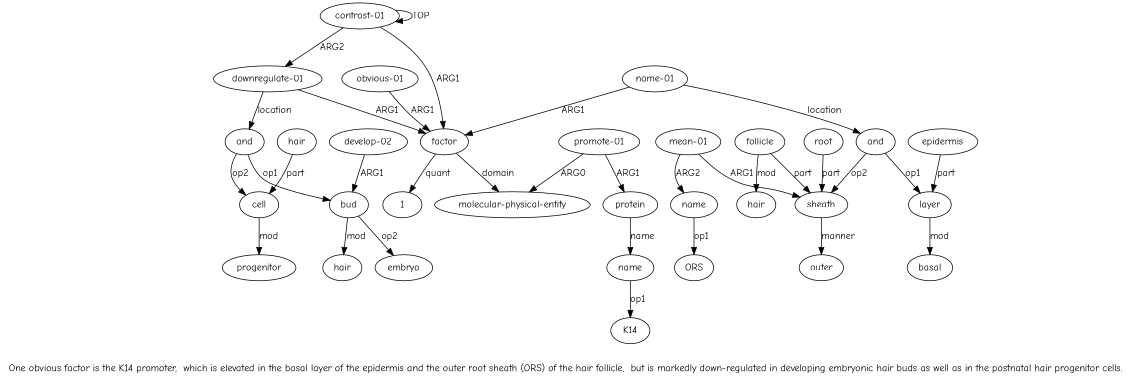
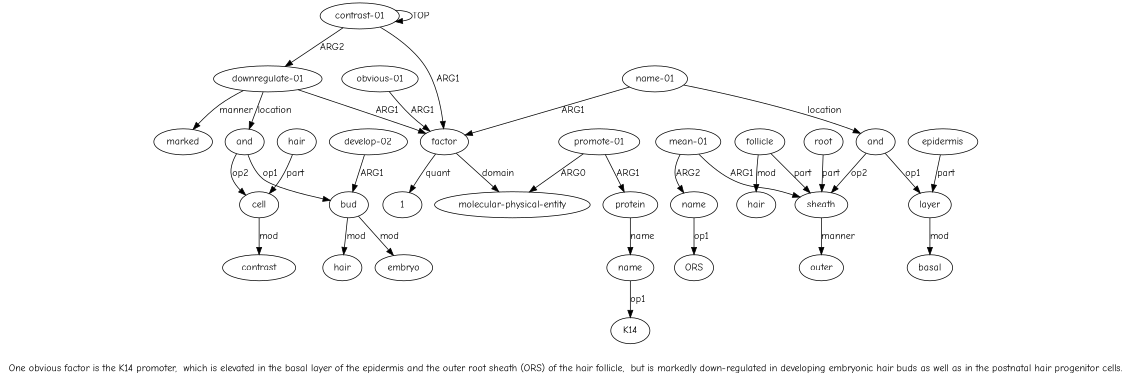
none -> (183, 142)
(390, 236) -> (390, 236)
(259, 268) -> (259, 268)
